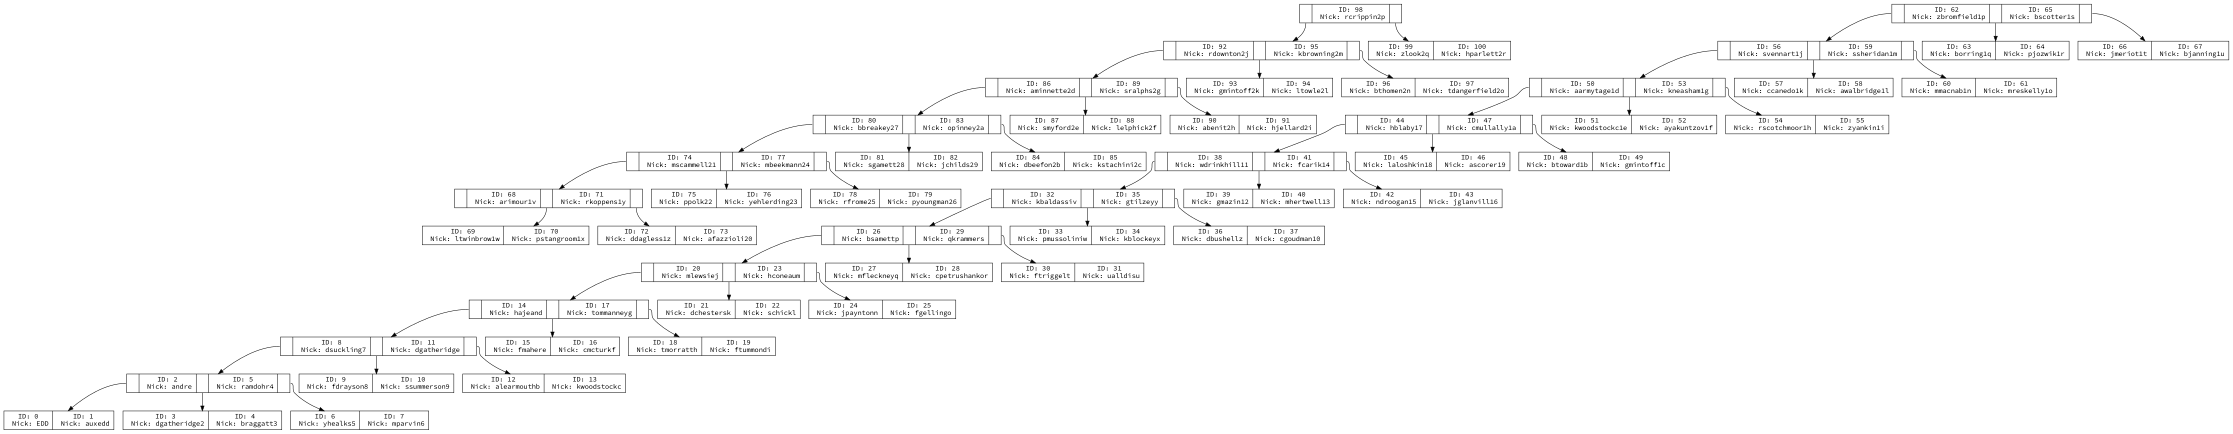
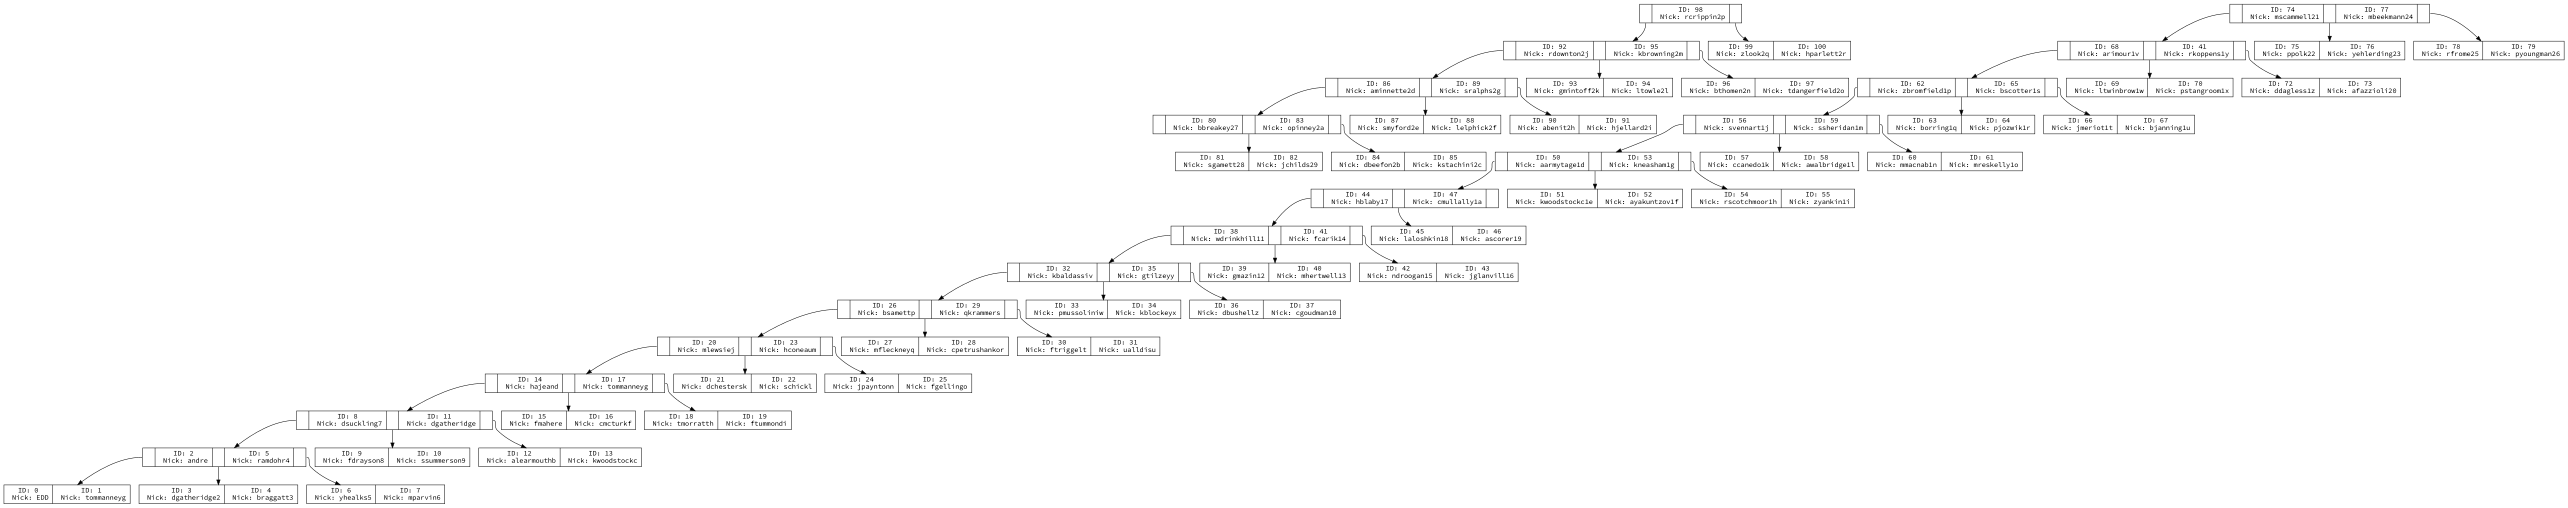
none -> (2015, 58)
(776, 132) -> none
(1594, 161) -> none
(591, 195) -> (2195, 47)
(83, 424) -> (91, 498)
